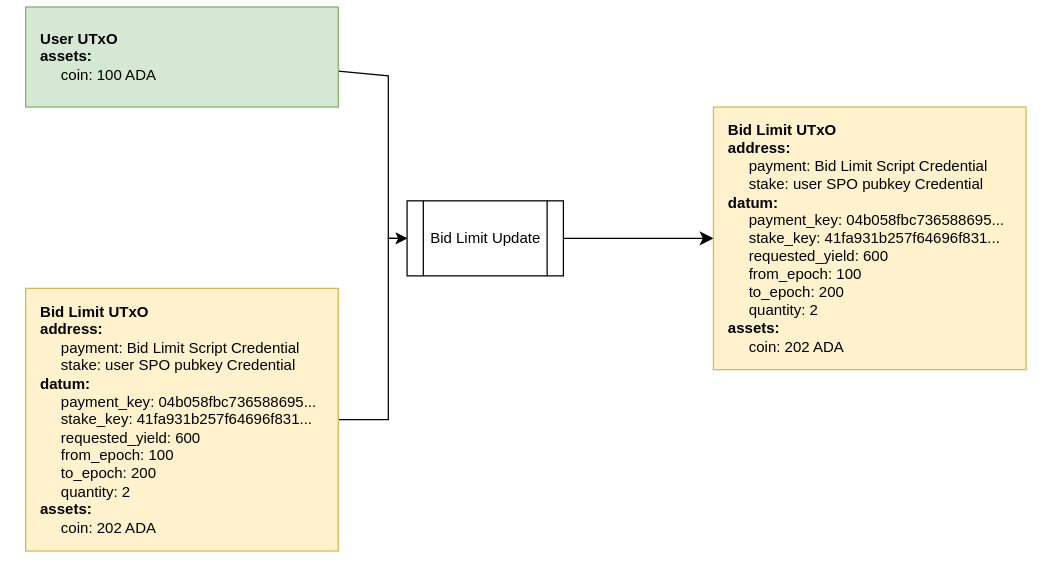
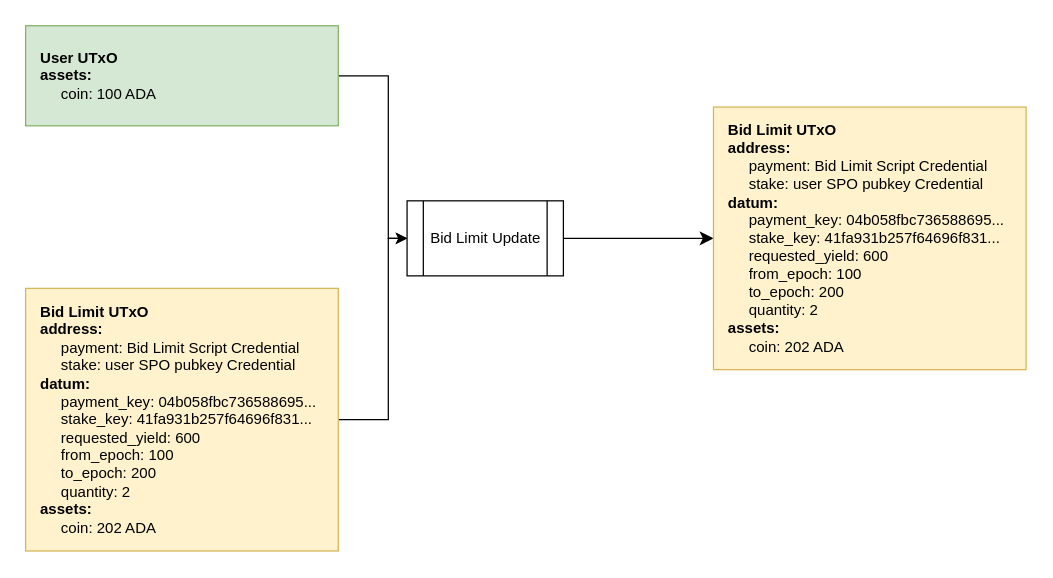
(182, 57) -> (182, 76)
